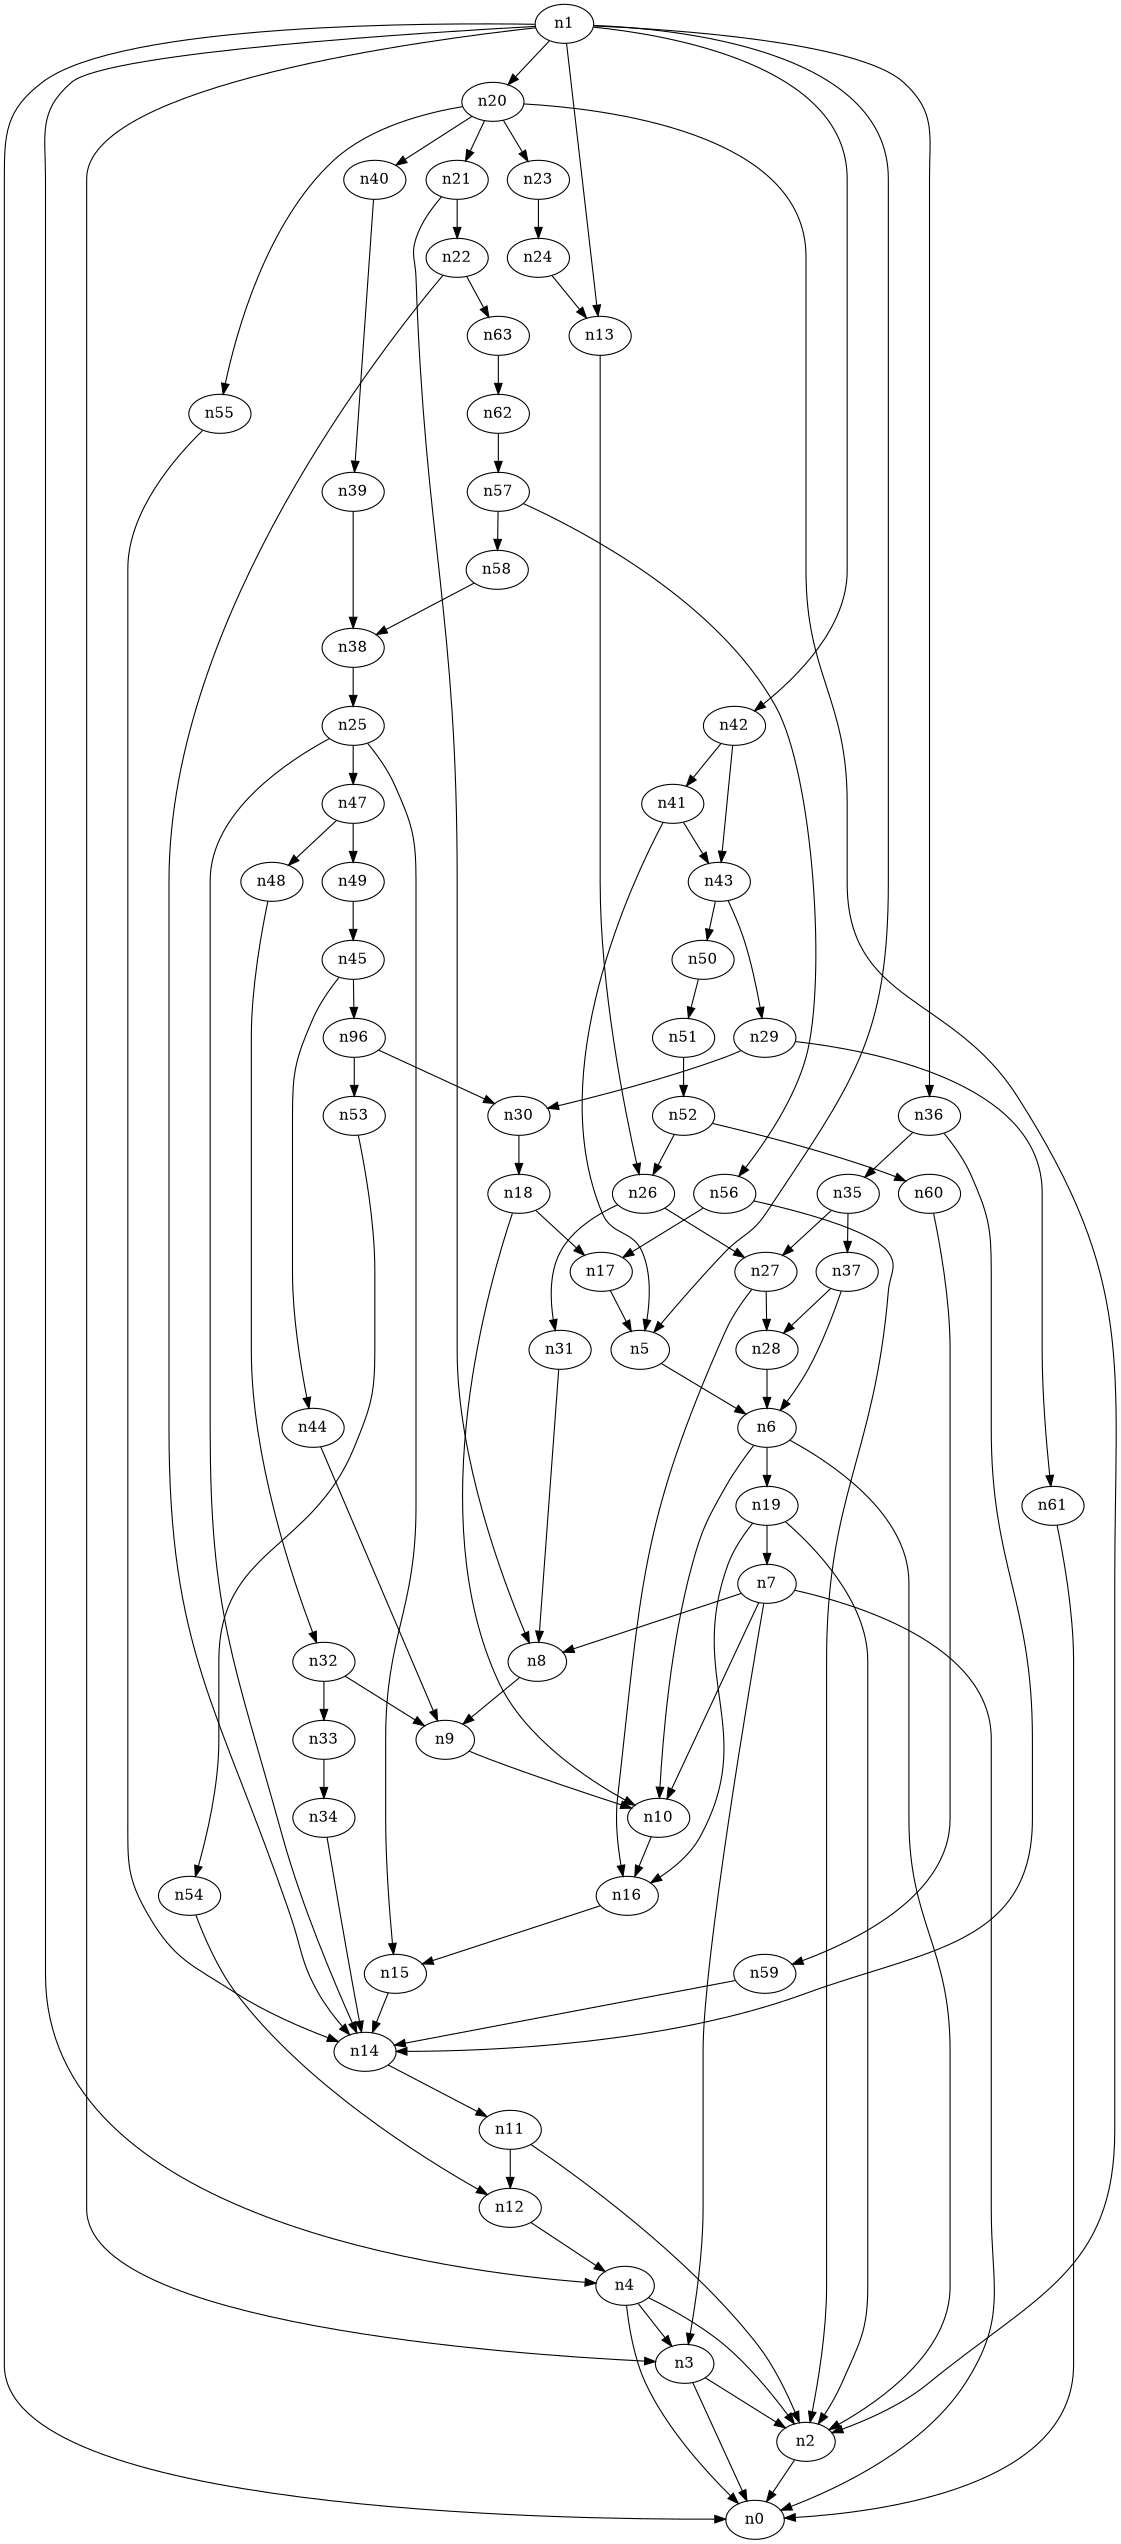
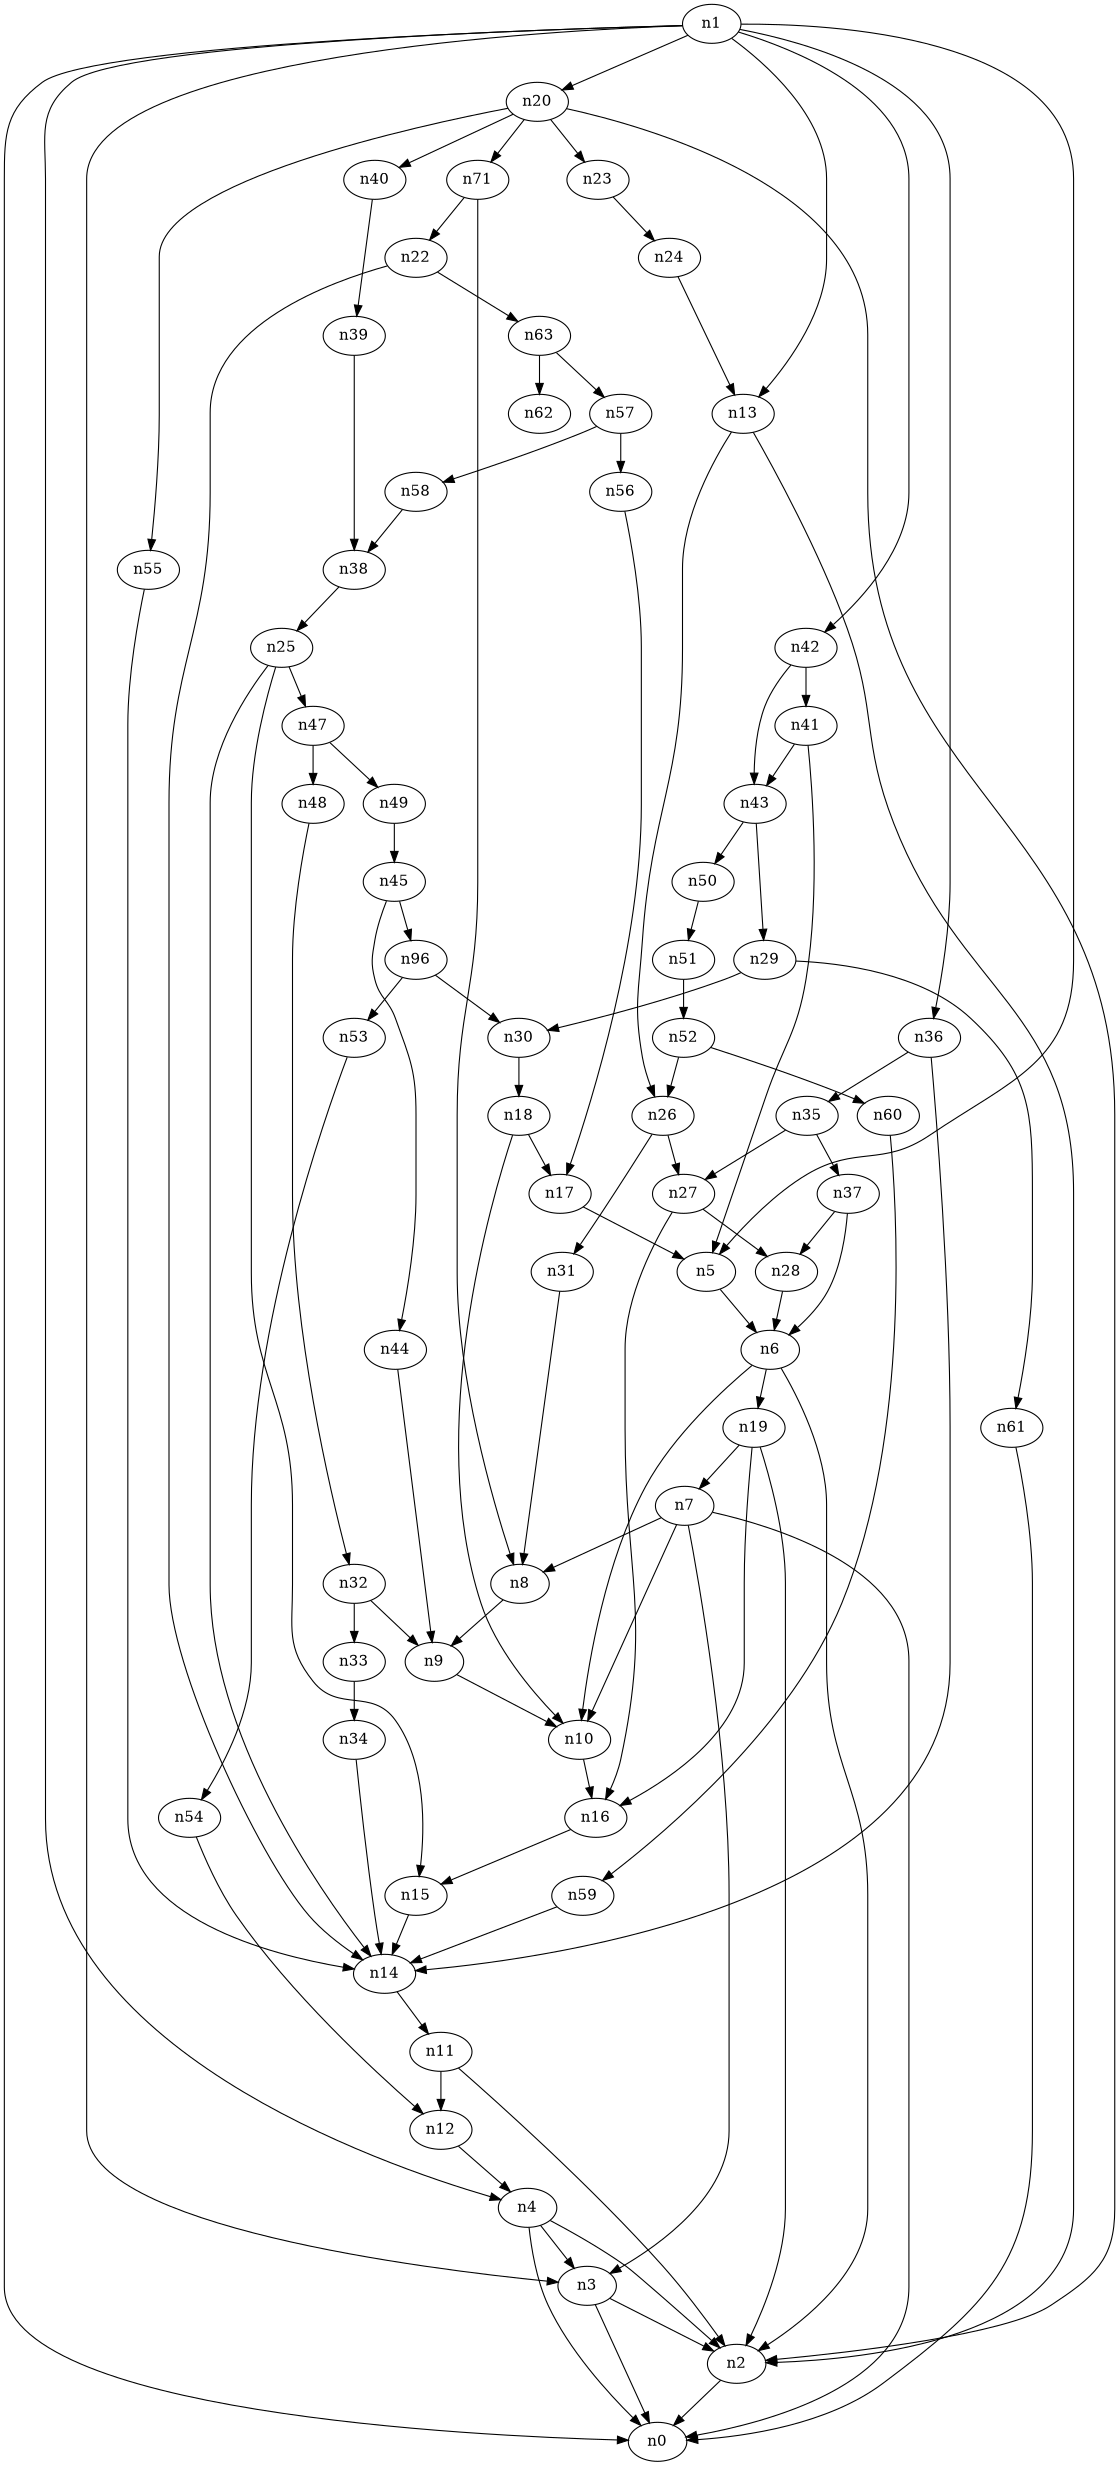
(457, 180) -> (478, 180)
(498, 448) -> (576, 371)
(827, 1756) -> (1074, 1465)
